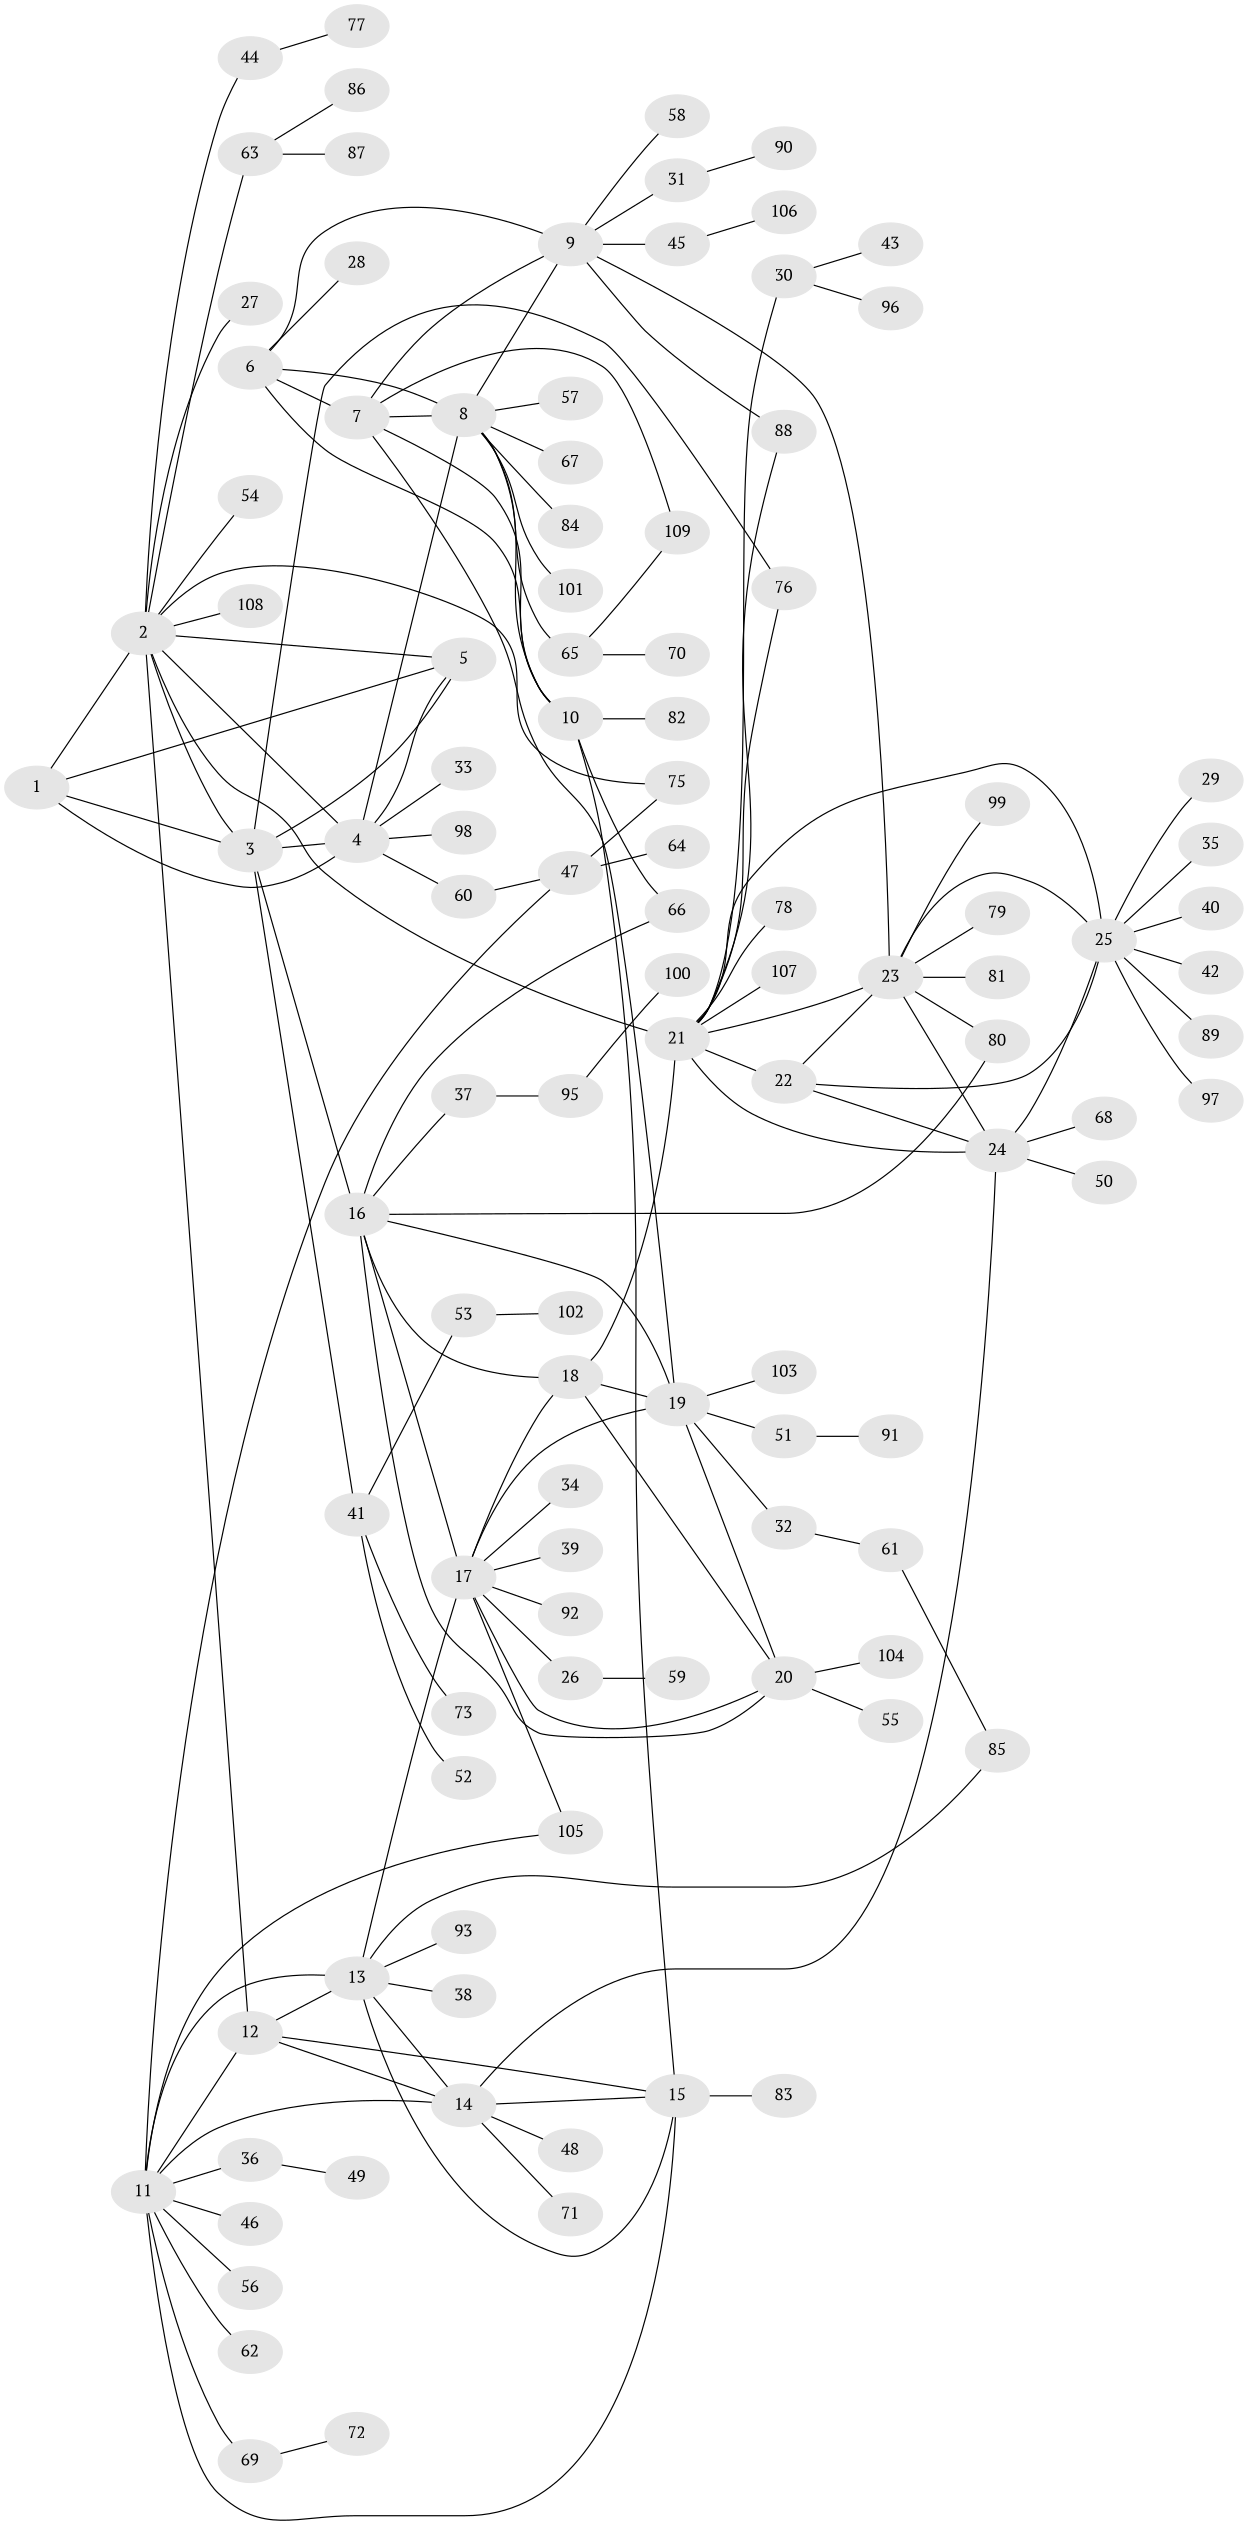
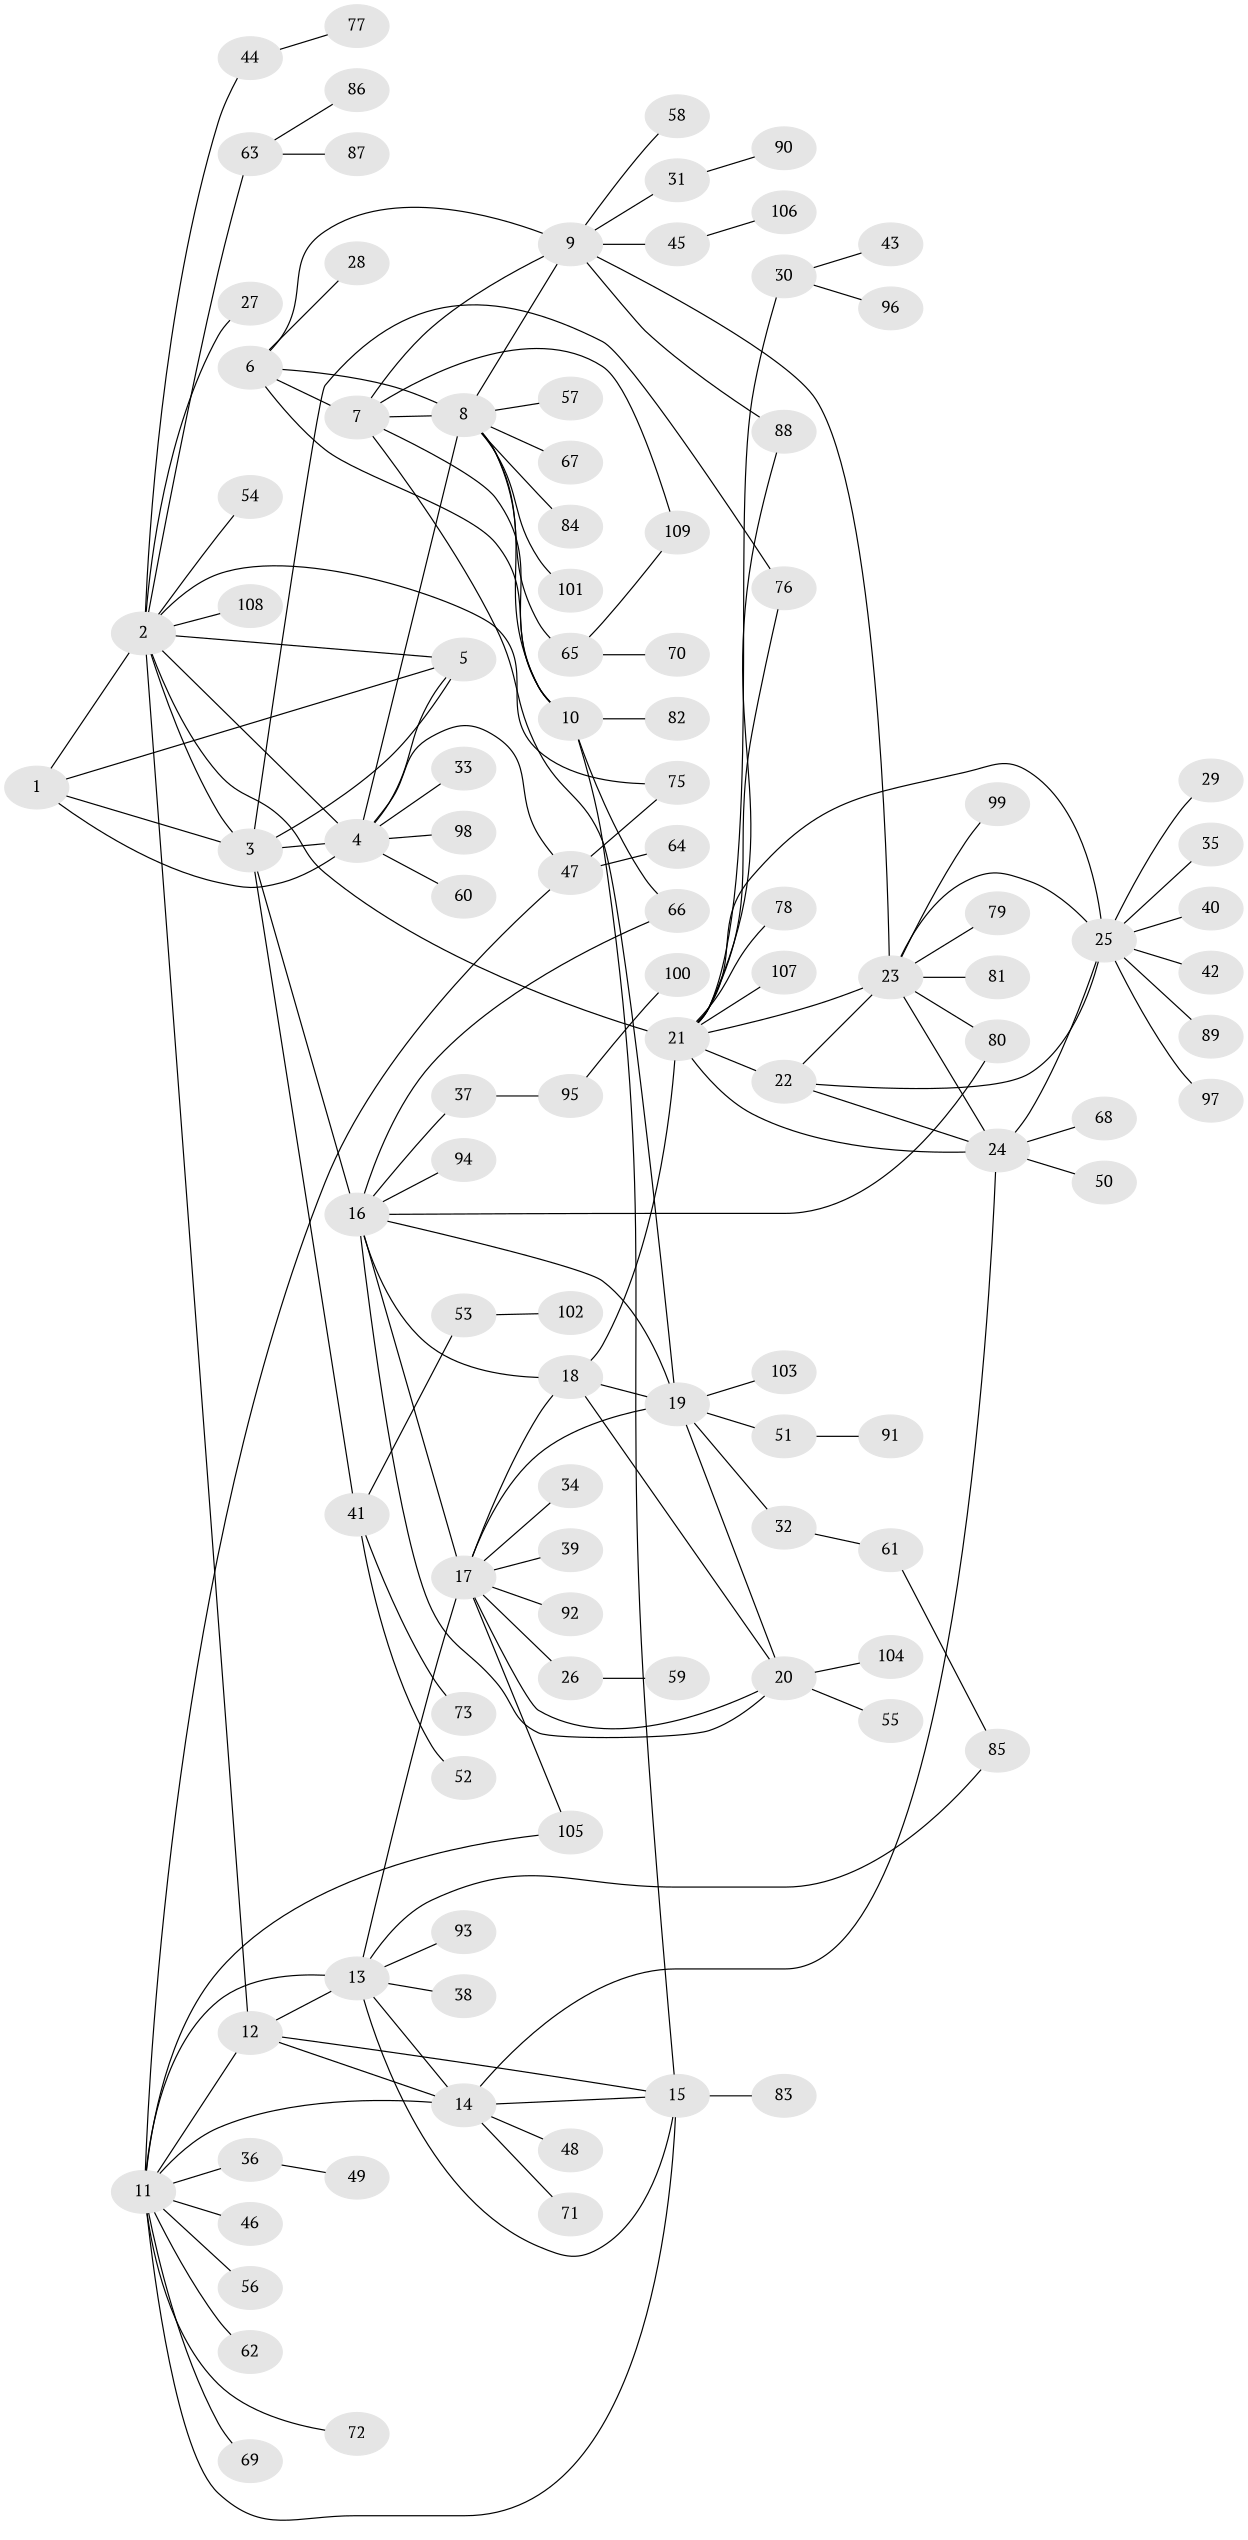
(517, 885) -> (479, 728)
none -> (464, 1160)
(304, 2448) -> (201, 2363)
